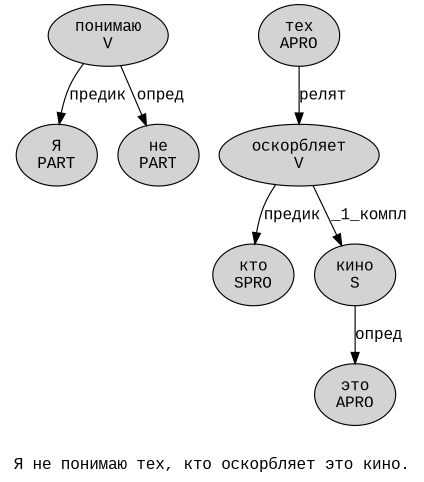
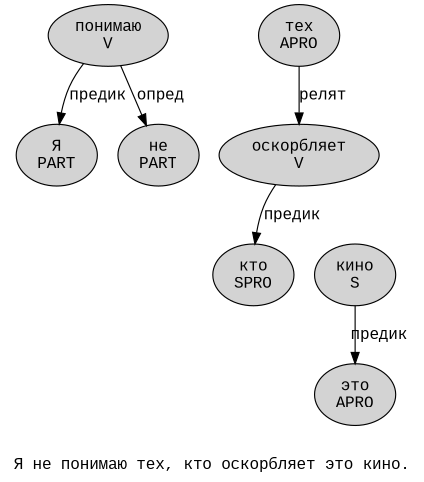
(325, 210) -> none
(379, 335) -> (379, 335)
